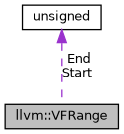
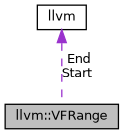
(62, 17) -> (62, 17)
